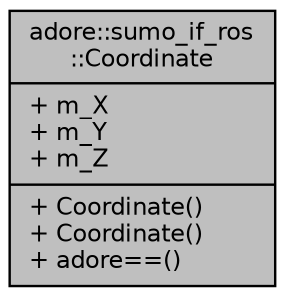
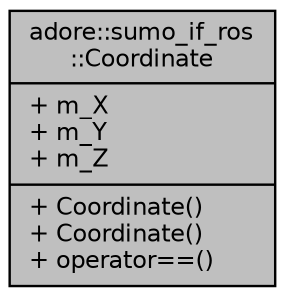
(106, 261) -> (122, 261)
